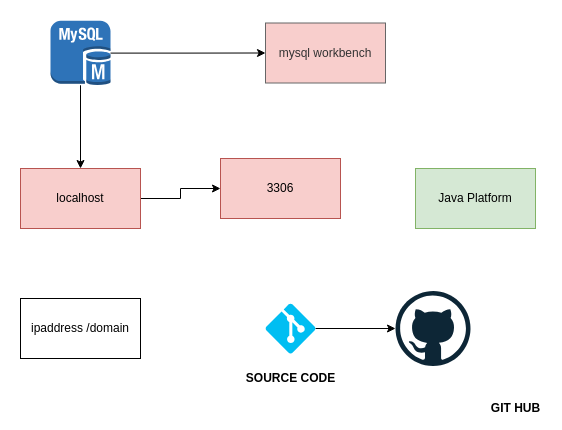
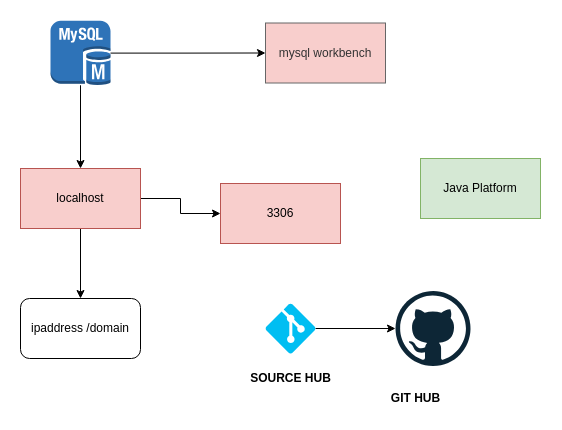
(281, 189) -> (281, 214)
(476, 199) -> (481, 189)
none -> (81, 260)
(81, 329) -> (81, 329)
(291, 379) -> (291, 379)
(516, 409) -> (416, 399)
